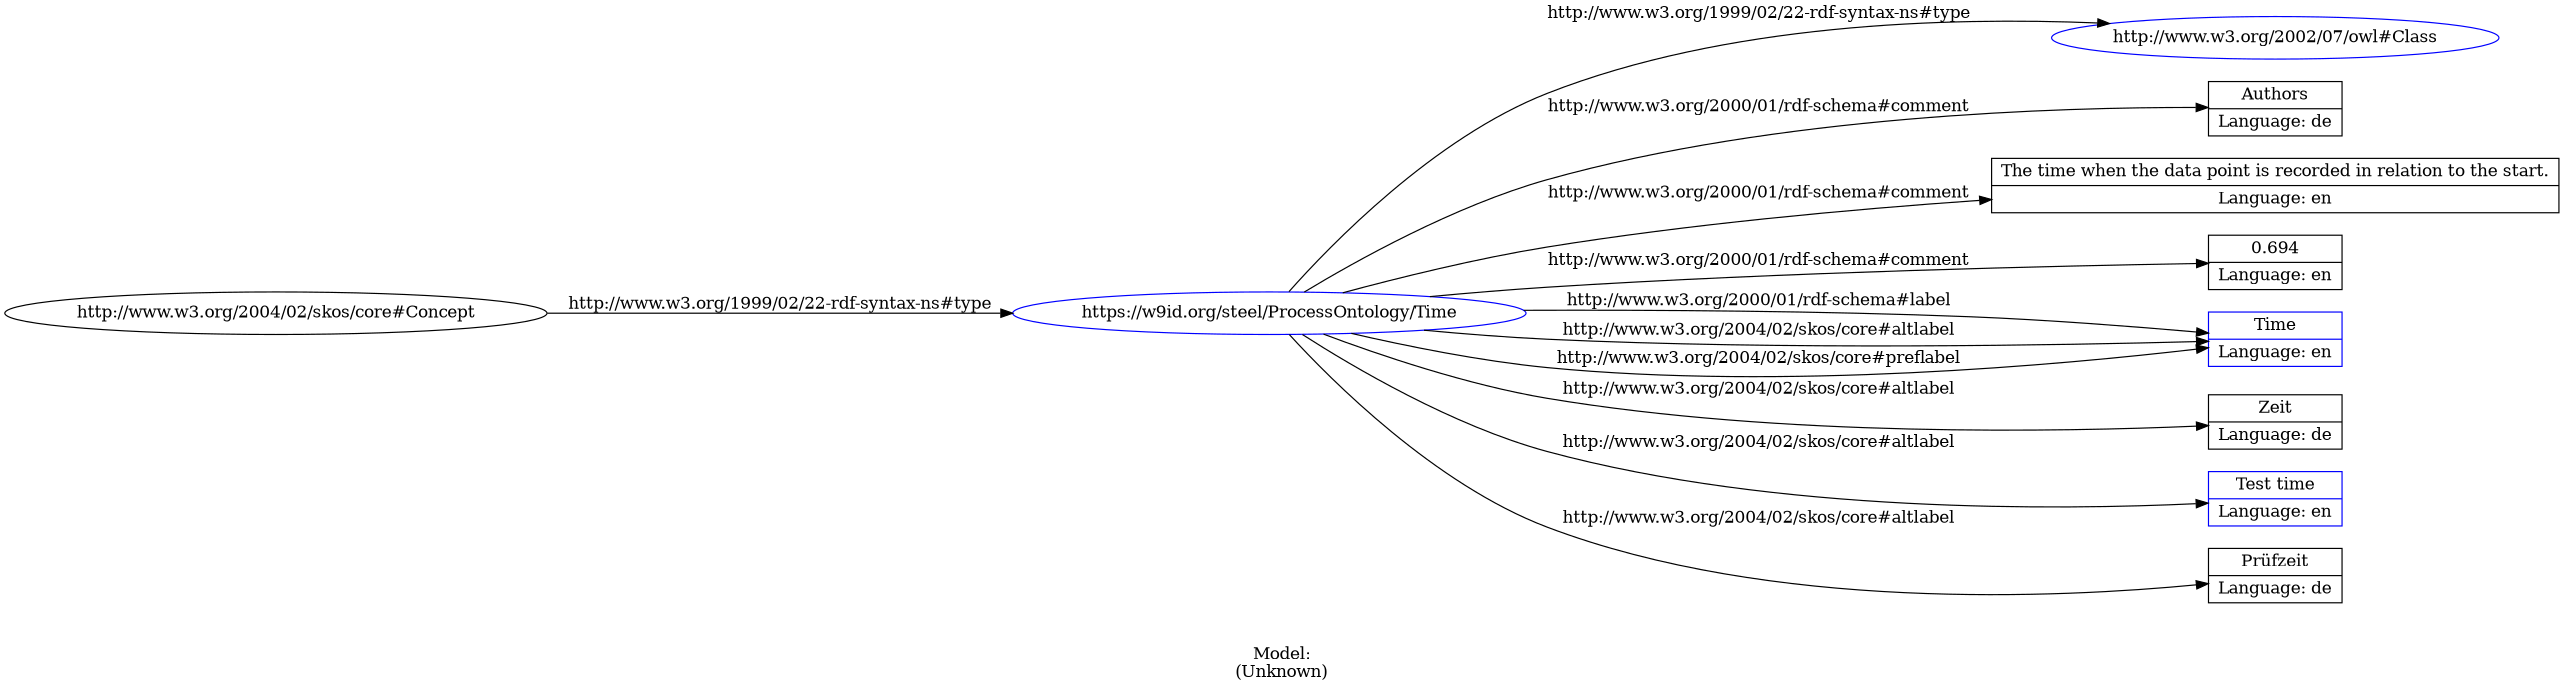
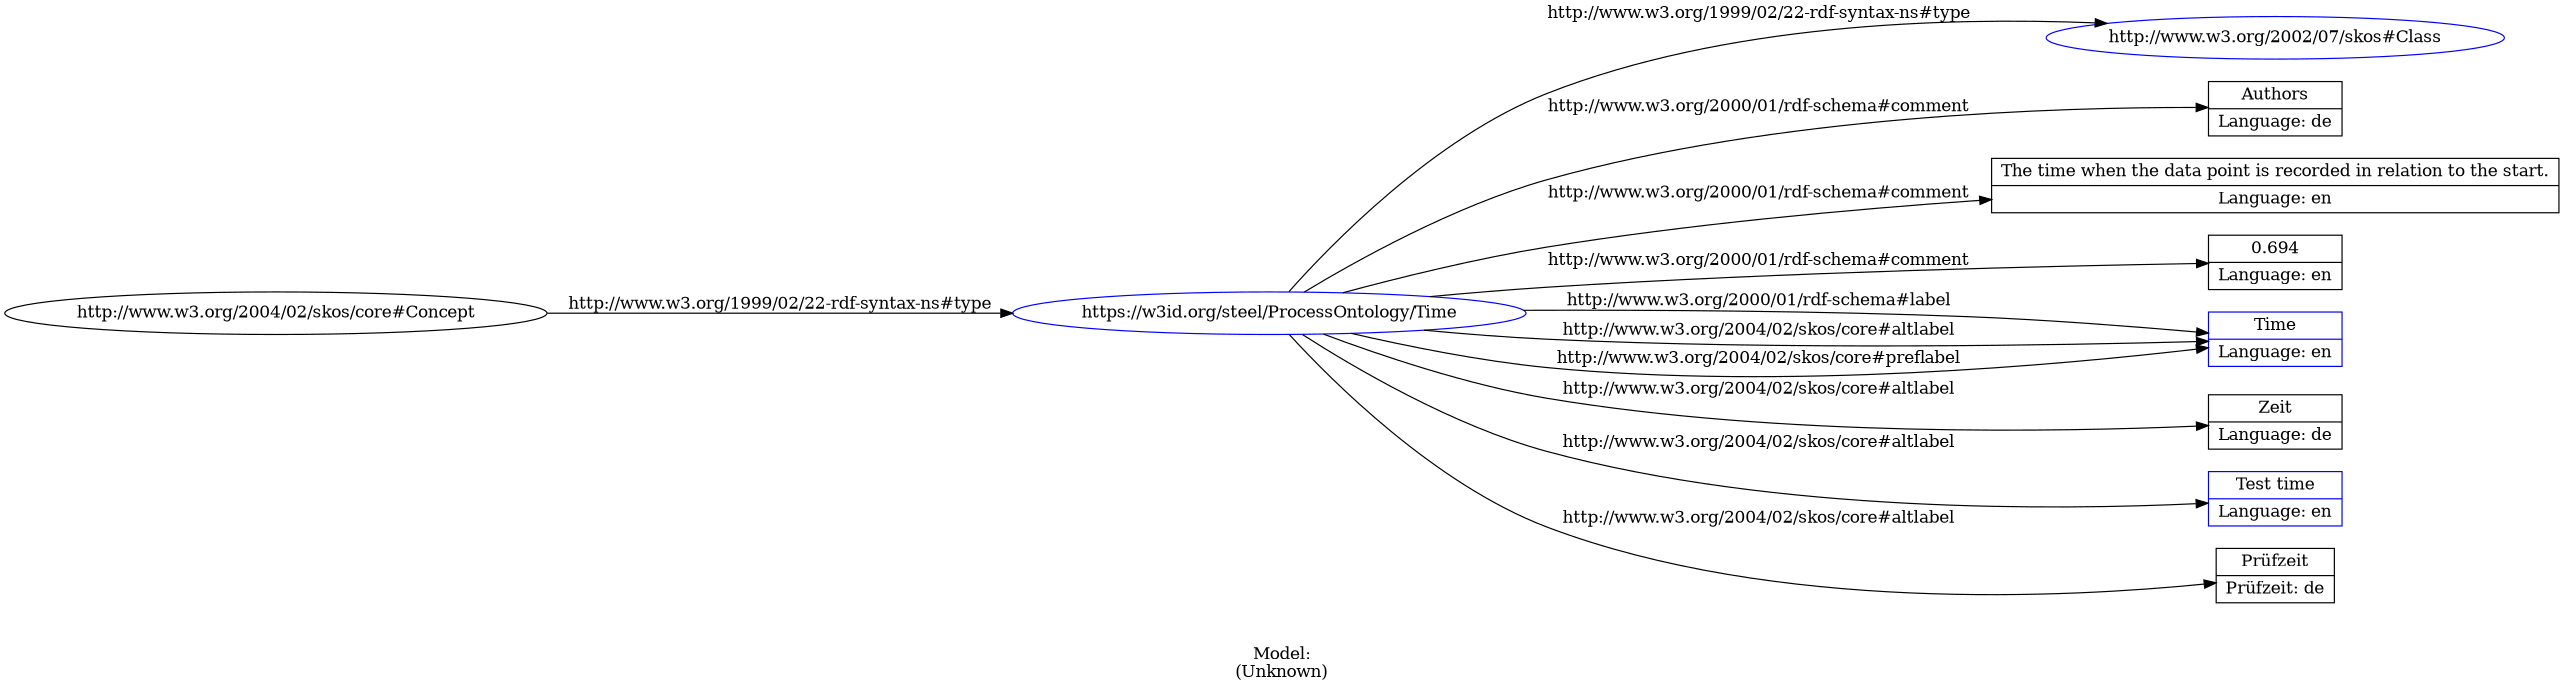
(2275, 38) -> (2275, 38)
(1269, 313) -> (1269, 313)
(2275, 589) -> (2275, 589)
